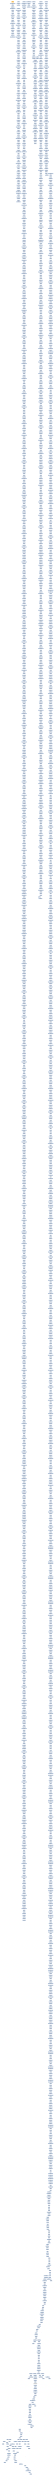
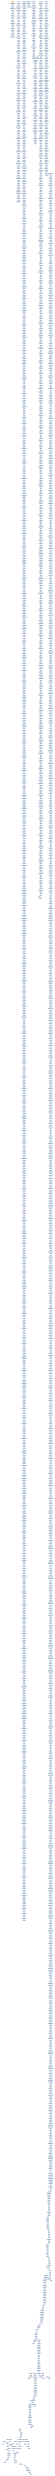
none -> (18, 7)
